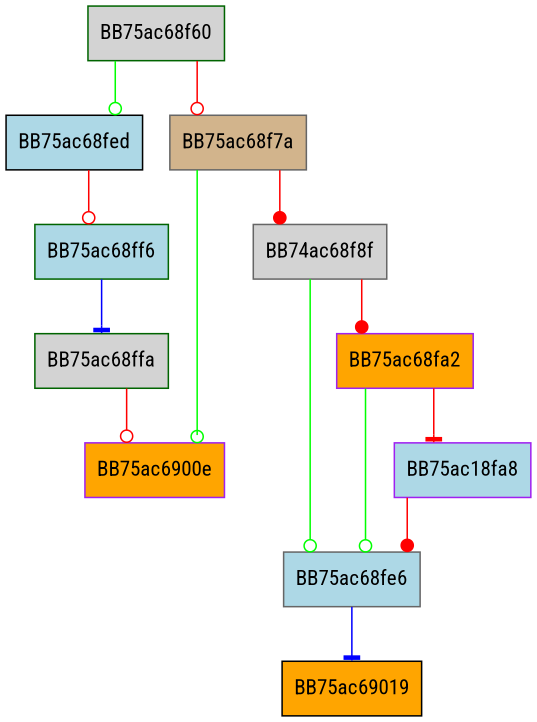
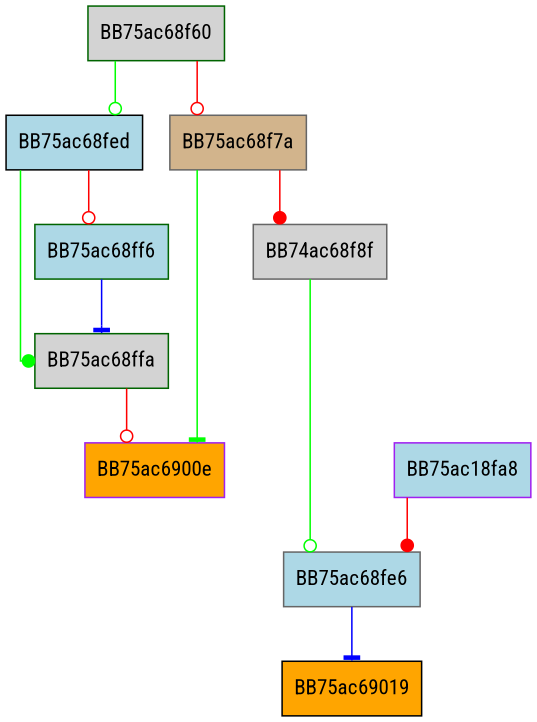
none -> (20, 267)
(197, 302) -> (197, 302)
(405, 361) -> none
